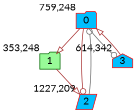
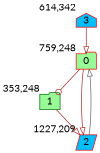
(86, 21) -> (86, 61)
(71, 38) -> (70, 80)
(100, 41) -> none
(82, 59) -> (82, 98)
(91, 64) -> (91, 105)
